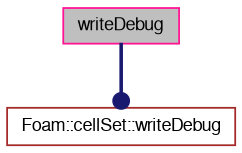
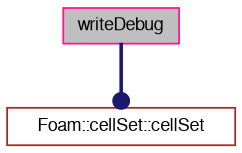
(121, 127) -> (121, 127)
